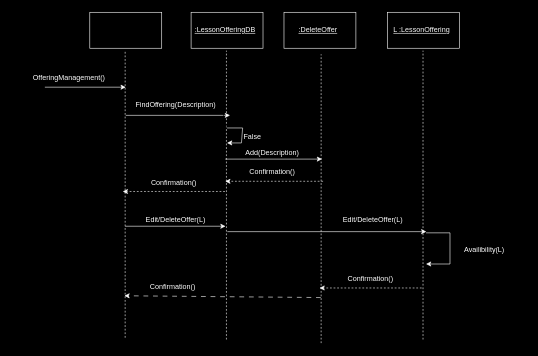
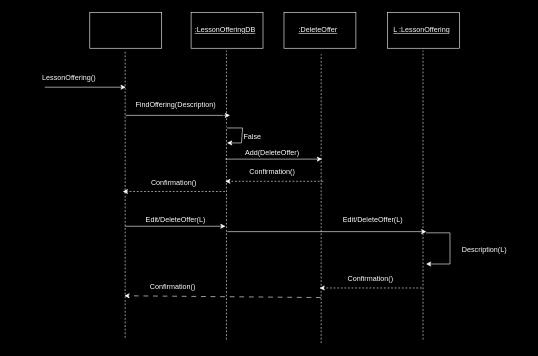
(69, 78) -> (69, 78)
none -> (84, 78)
(272, 153) -> (272, 153)
(485, 250) -> (485, 250)
